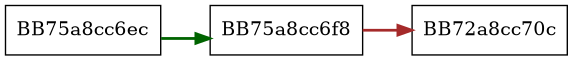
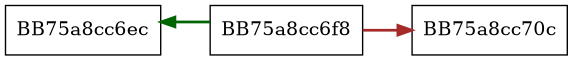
(490, 30) -> (490, 30)
(178, 38) -> (193, 22)
